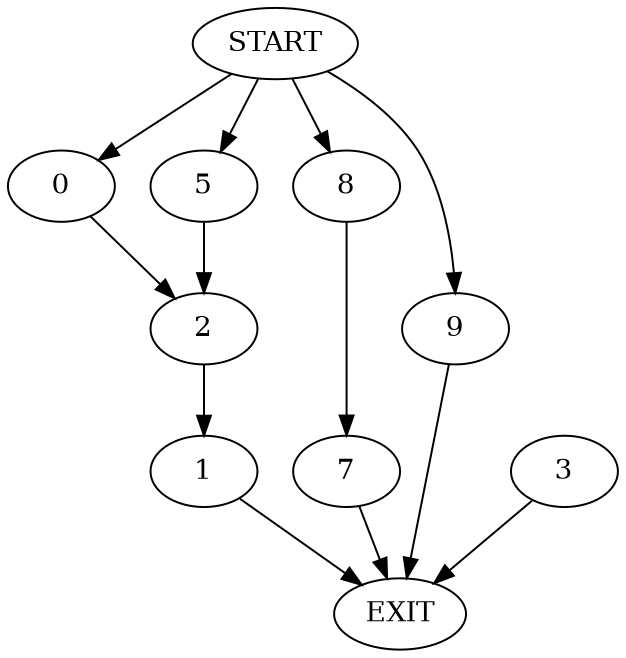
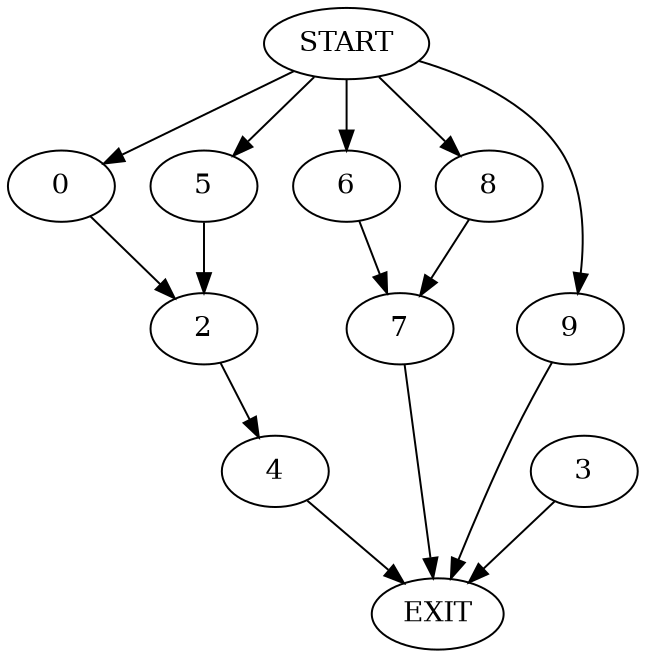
none -> (347, 186)
(204, 471) -> (275, 471)
